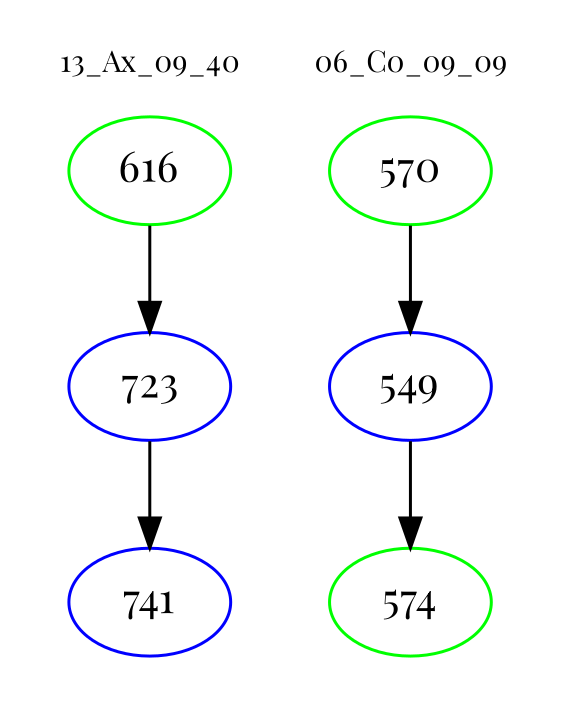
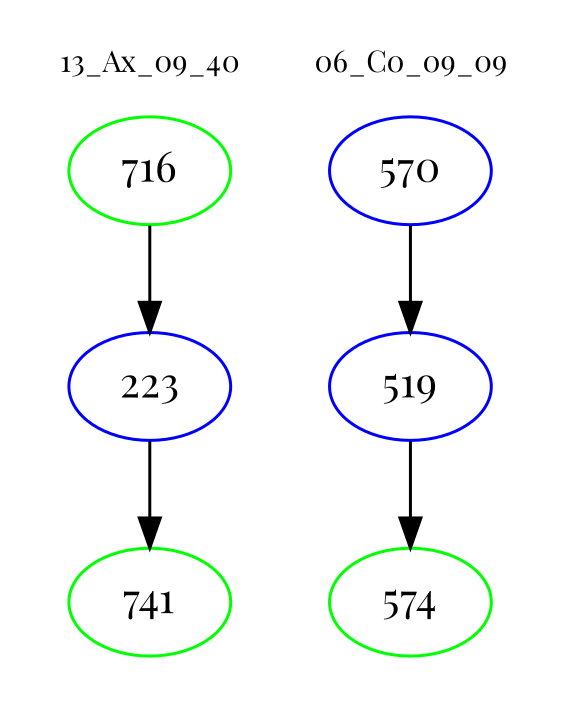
(150, 171) -> (150, 171)
(410, 171) -> (410, 171)
(150, 386) -> (150, 386)
(410, 386) -> (410, 386)
(150, 602) -> (150, 602)
